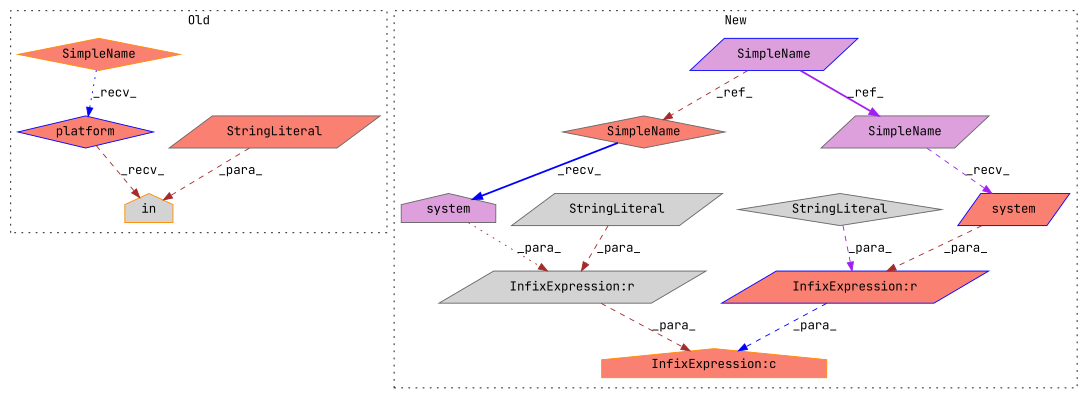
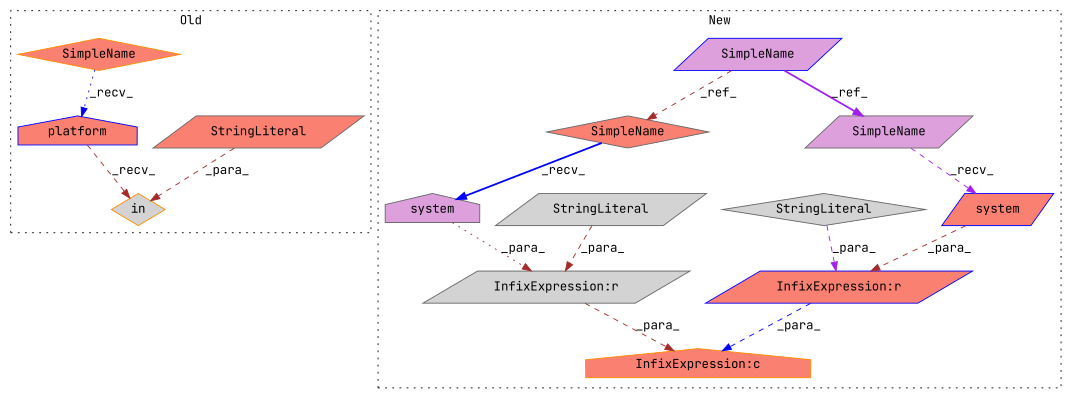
(86, 132) -> (78, 132)
(149, 210) -> (138, 210)
